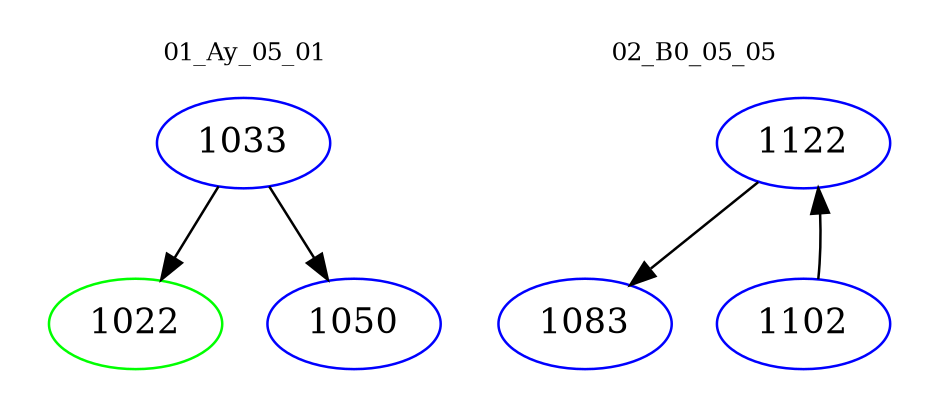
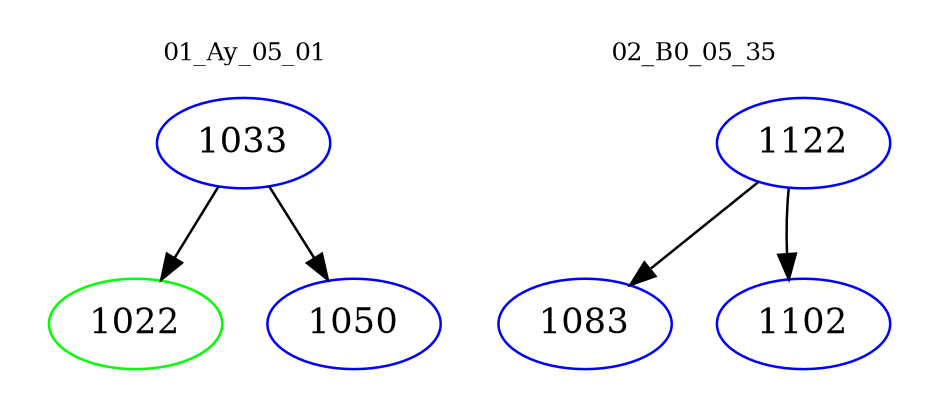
(694, 54) -> (694, 54)
(820, 247) -> (787, 221)
